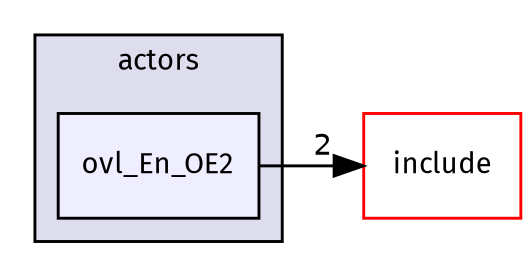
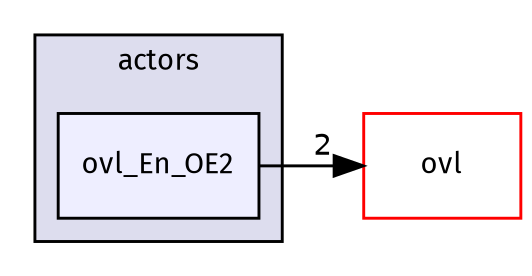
(442, 166) -> (442, 166)
